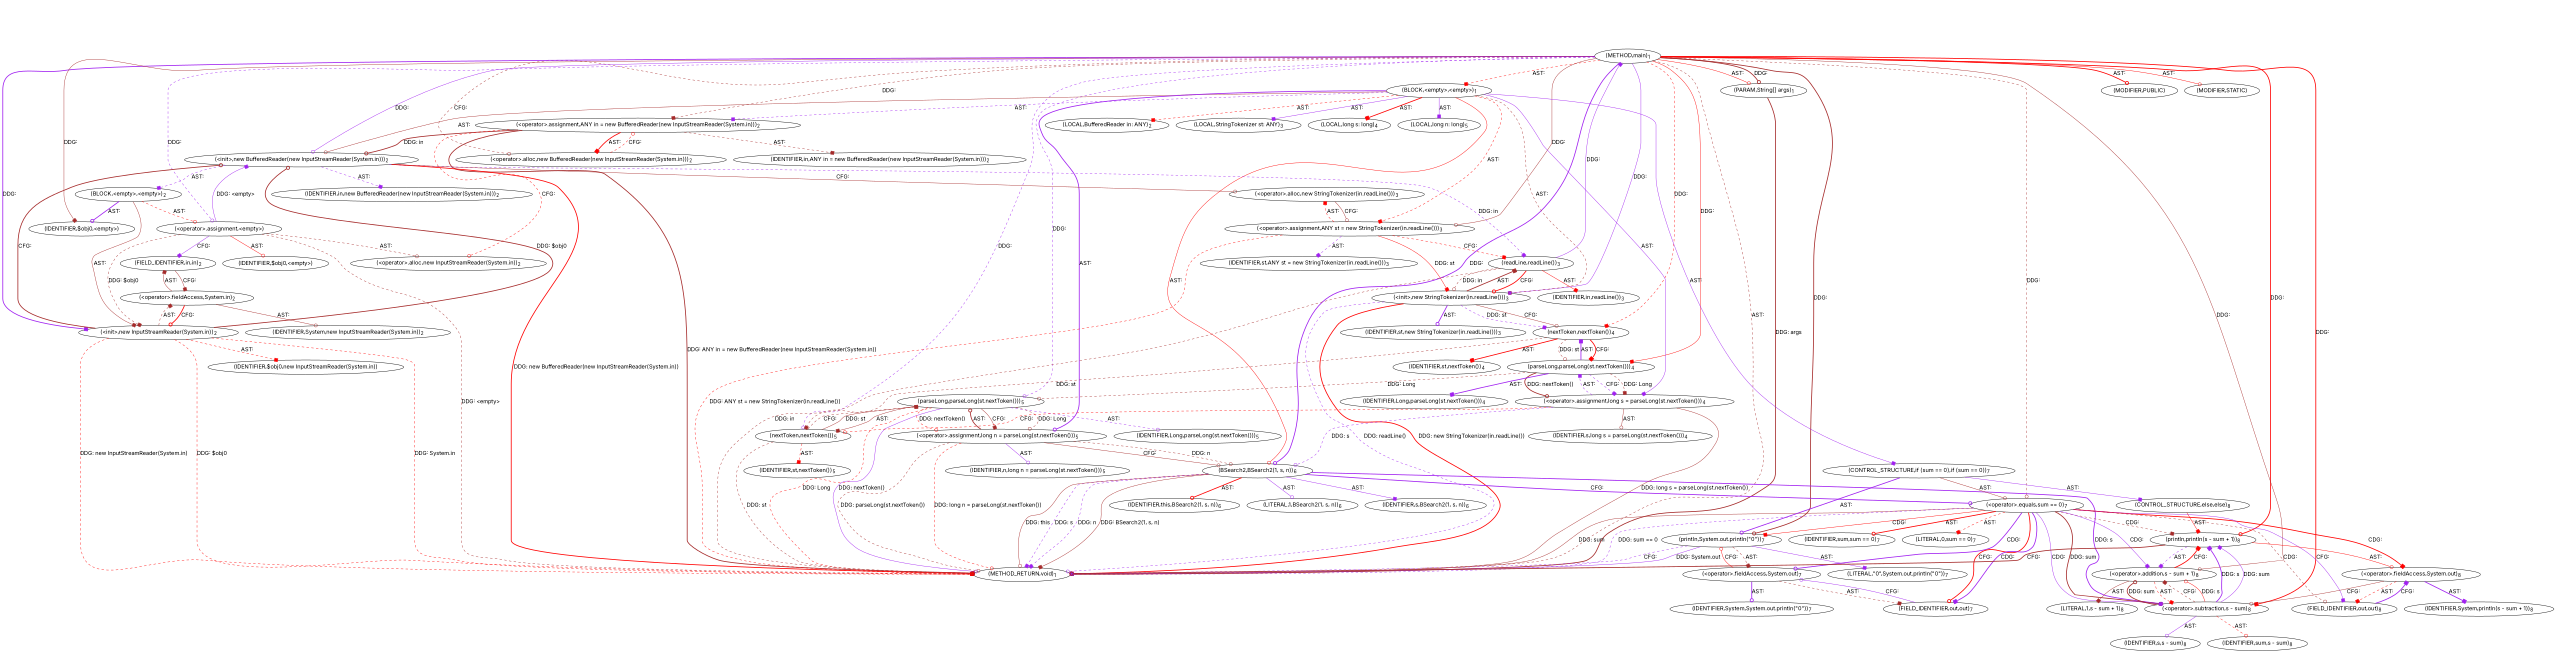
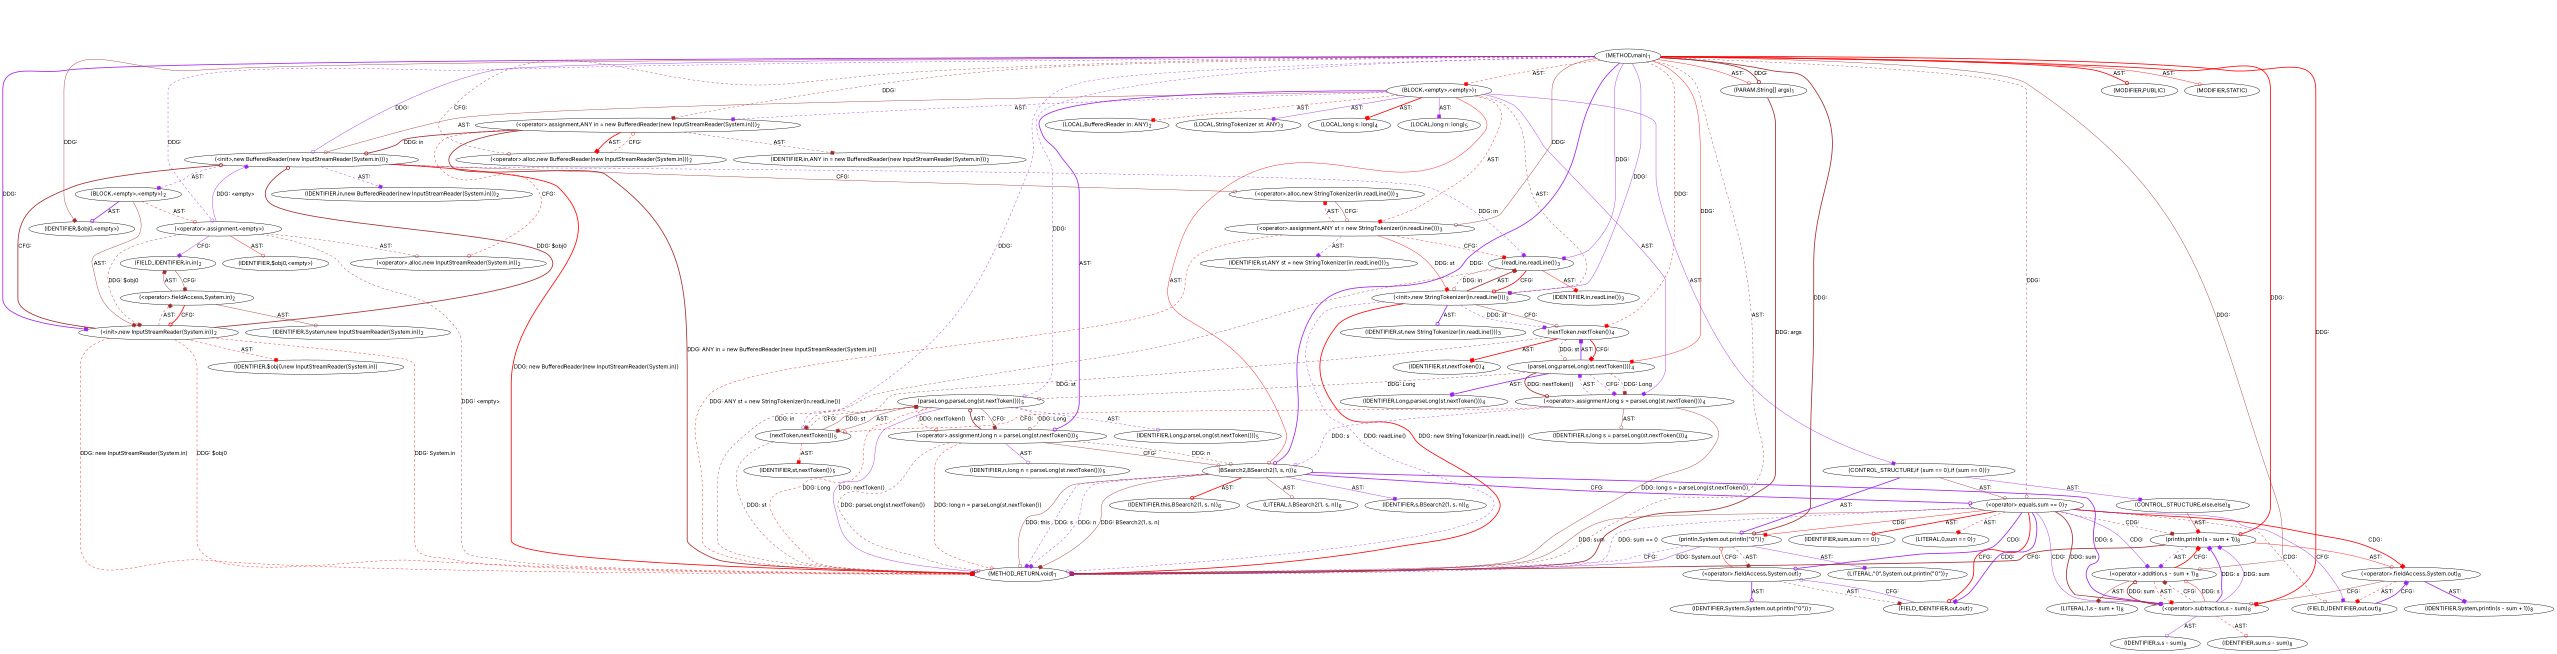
(1586, 166) -> (1615, 172)
(1279, 487) -> (1279, 487)
